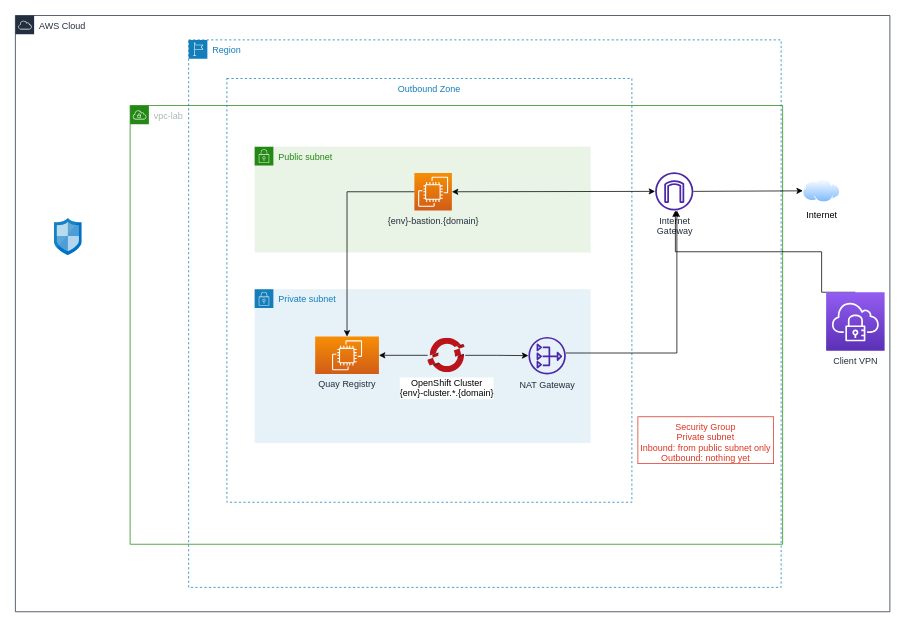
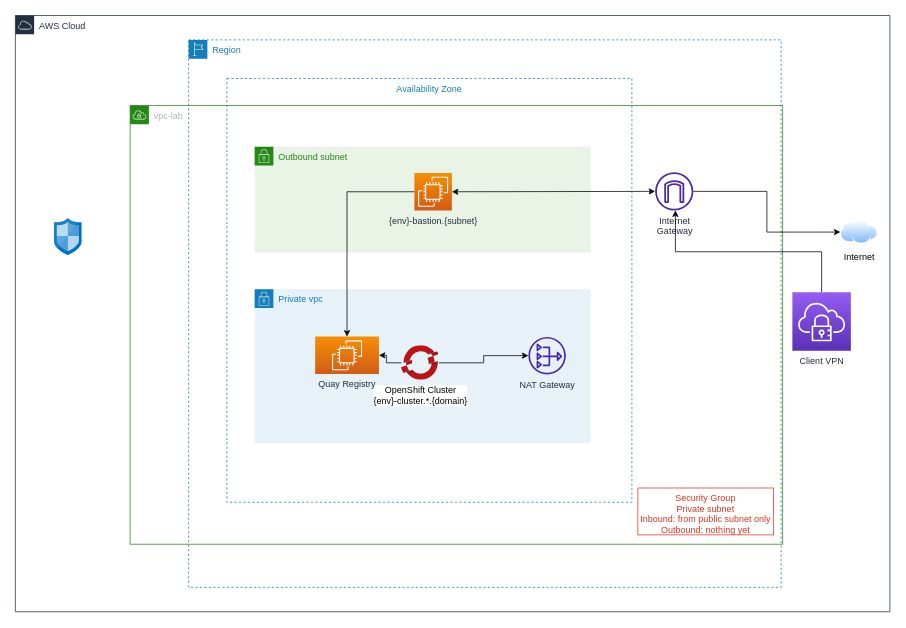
(429, 89) -> (429, 89)
(308, 157) -> (315, 157)
(822, 191) -> (859, 232)
(434, 221) -> (434, 221)
(312, 300) -> (304, 300)
(855, 321) -> (822, 321)
(677, 353) -> none
(446, 355) -> (420, 363)
(706, 440) -> (706, 511)
